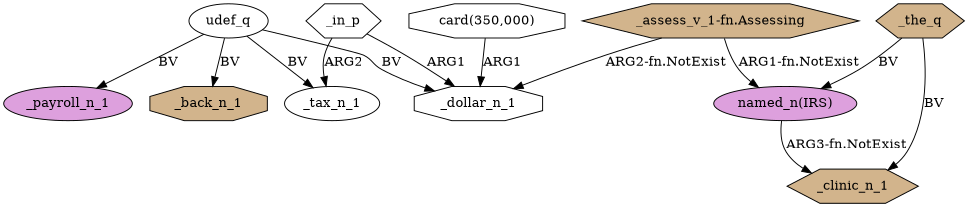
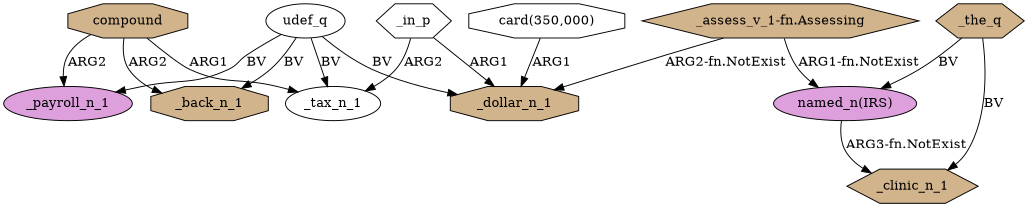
none -> (128, 21)
(478, 104) -> (515, 104)
